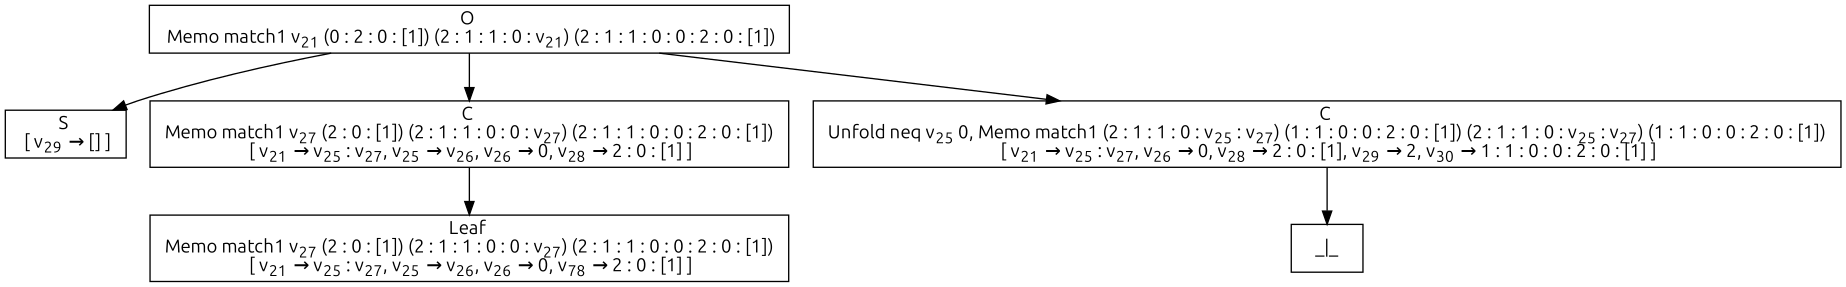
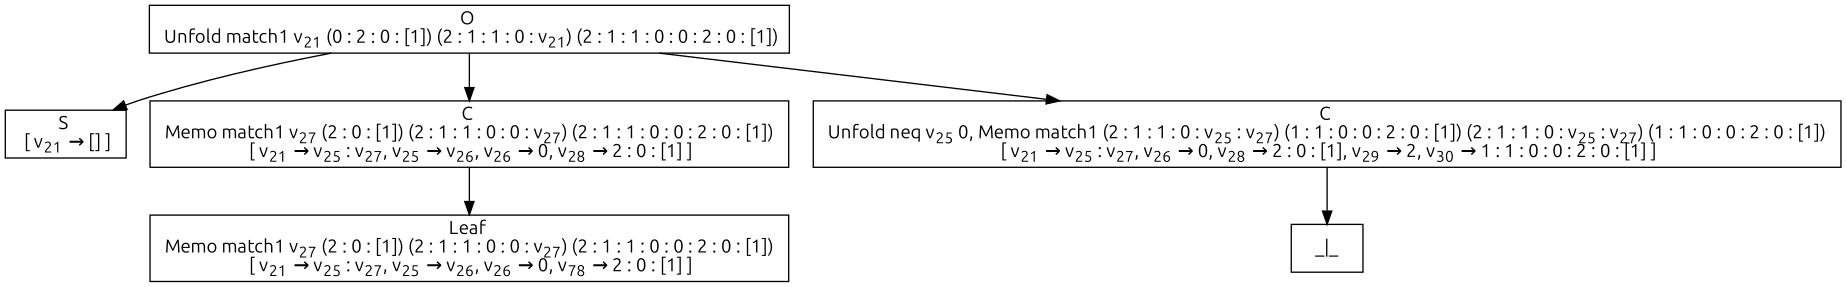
(232, 37) -> (232, 37)
(53, 142) -> (53, 142)
